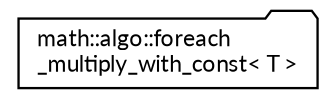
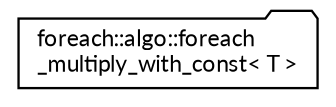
(168, 53) -> (168, 53)
